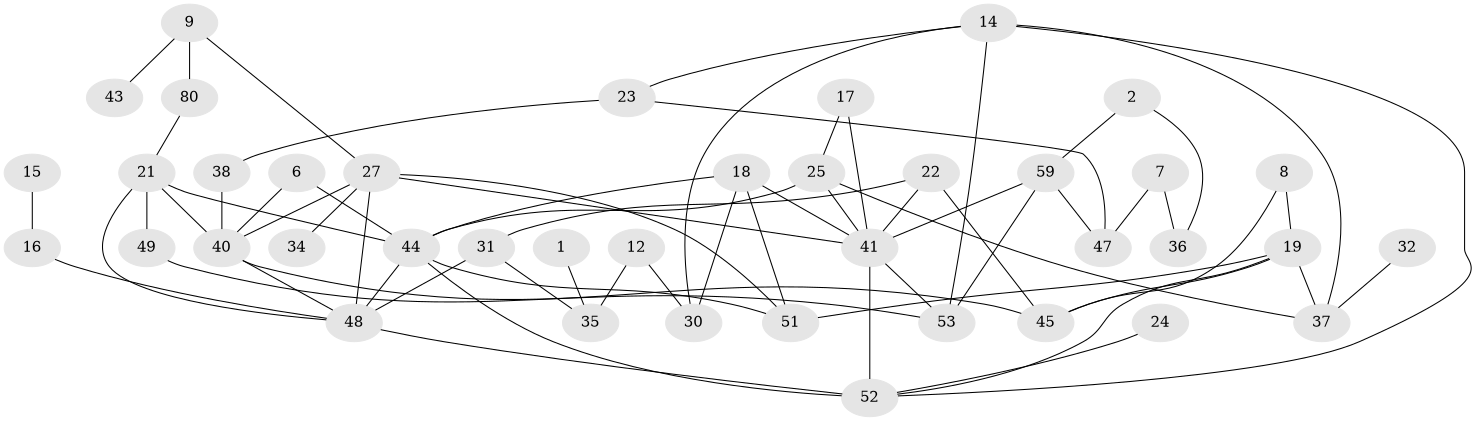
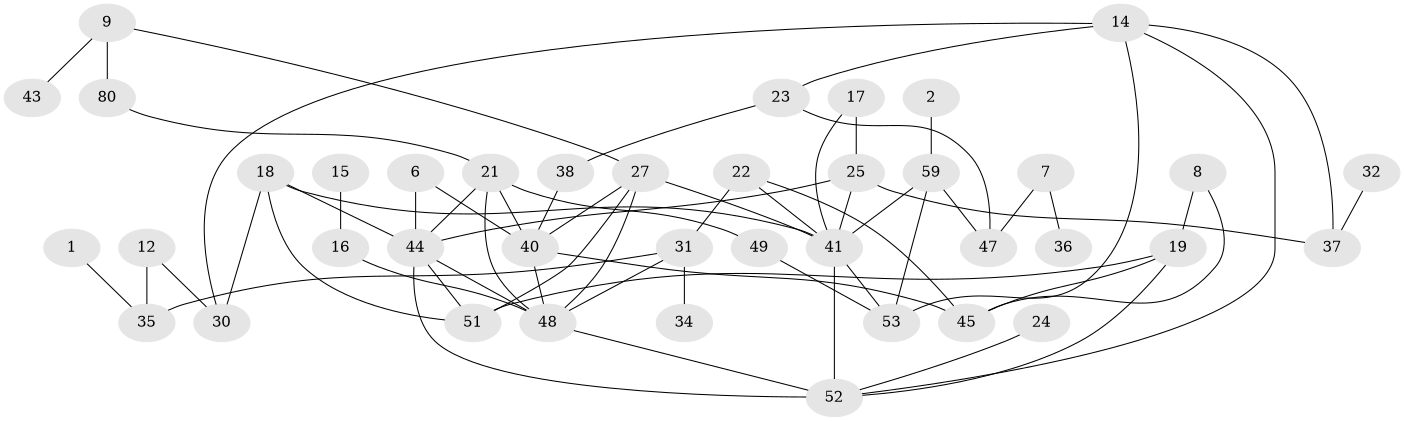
(1200, 162) -> none
(334, 210) -> (684, 286)
(1307, 285) -> none
